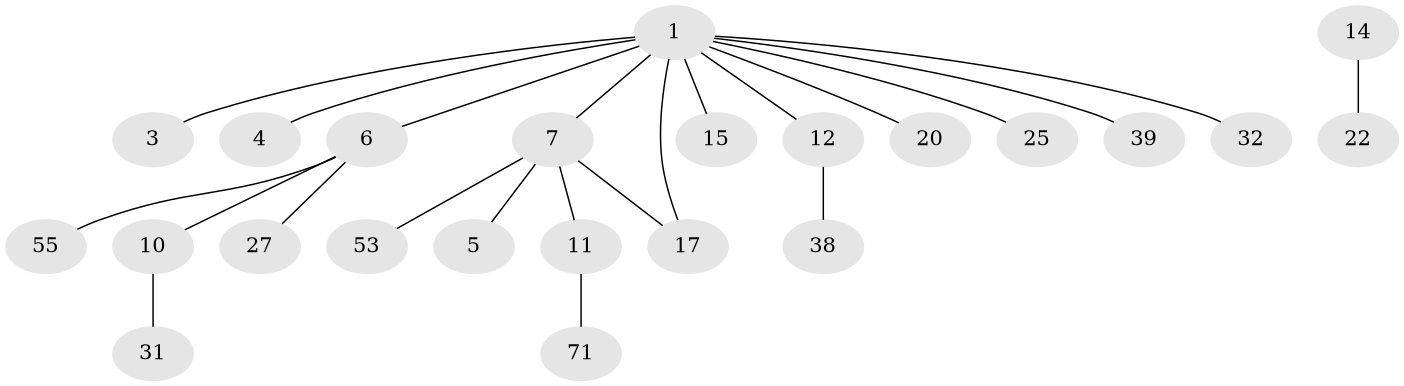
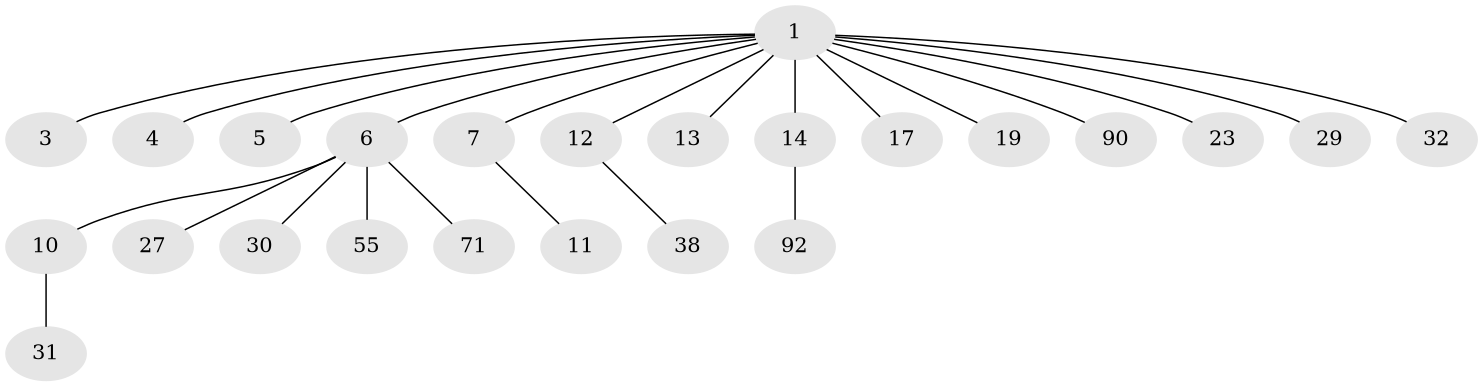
none -> (795, 86)
(716, 140) -> (688, 140)
(930, 140) -> (1116, 140)
none -> (1009, 140)
(1037, 140) -> (1223, 140)
(1144, 140) -> (1330, 140)
(1358, 140) -> (795, 247)
(513, 193) -> (520, 66)
(621, 193) -> none
none -> (260, 247)
(367, 247) -> none
(581, 300) -> (420, 193)
